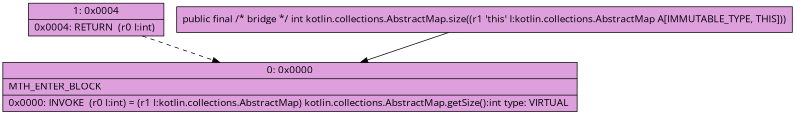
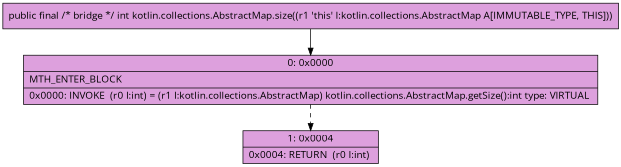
(178, 48) -> (311, 114)
